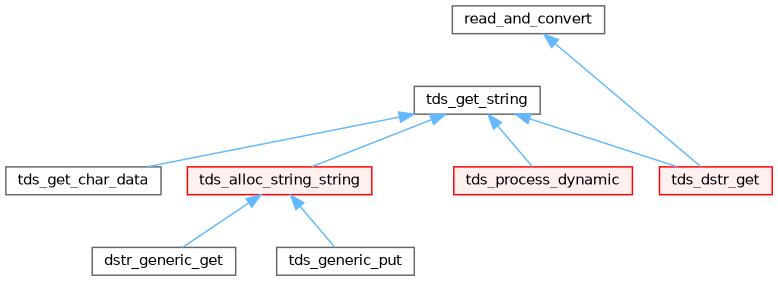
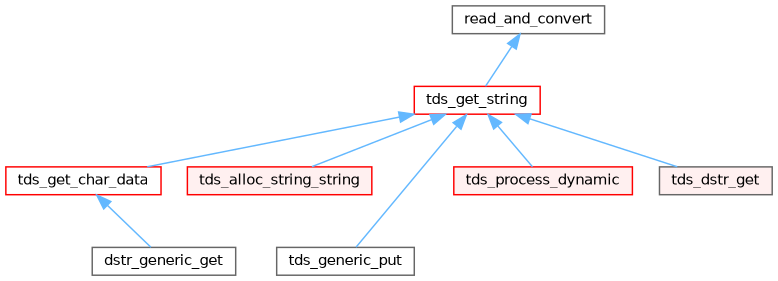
(477, 100) -> (477, 100)
(628, 105) -> (499, 66)
(83, 181) -> (83, 181)
(716, 181) -> (716, 181)
(216, 225) -> (129, 226)
(317, 227) -> (406, 187)
